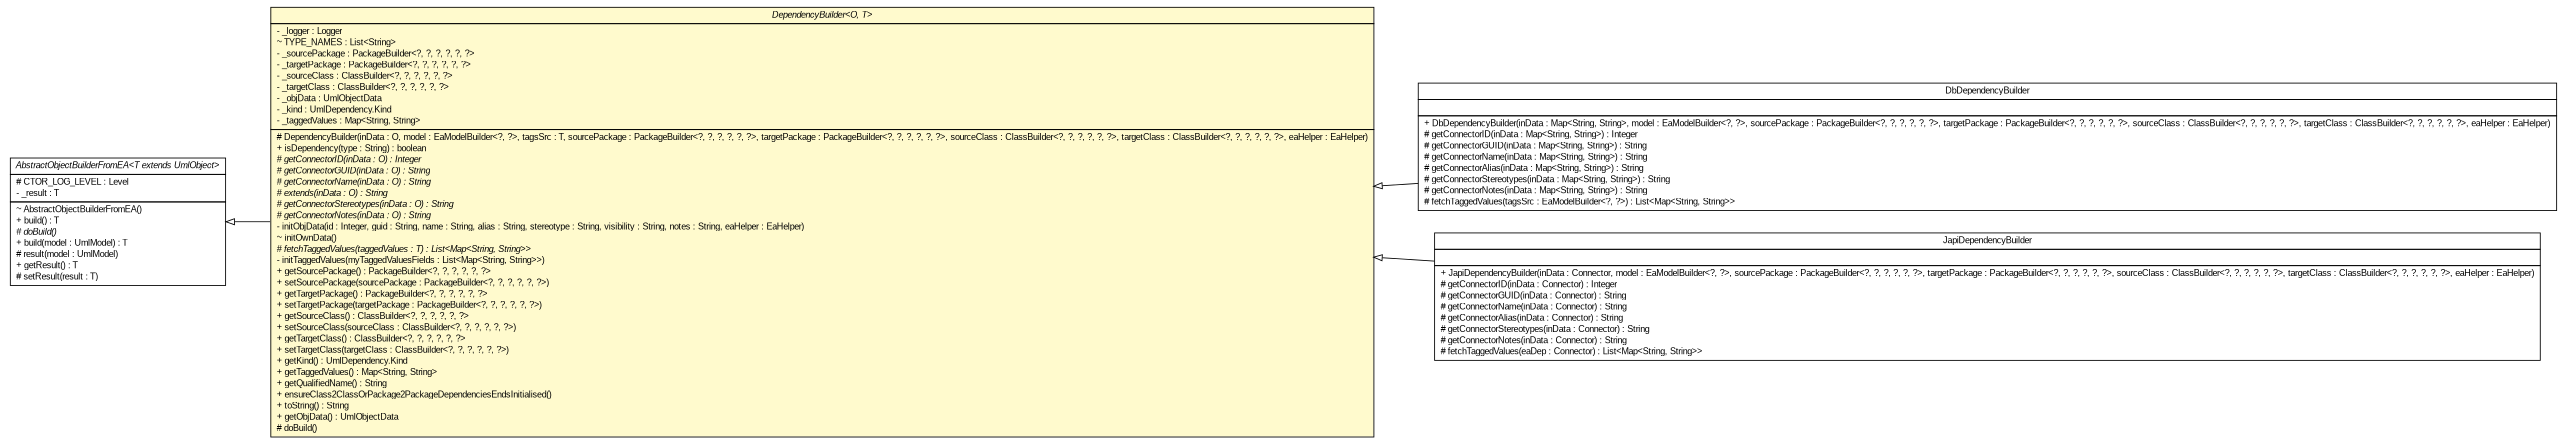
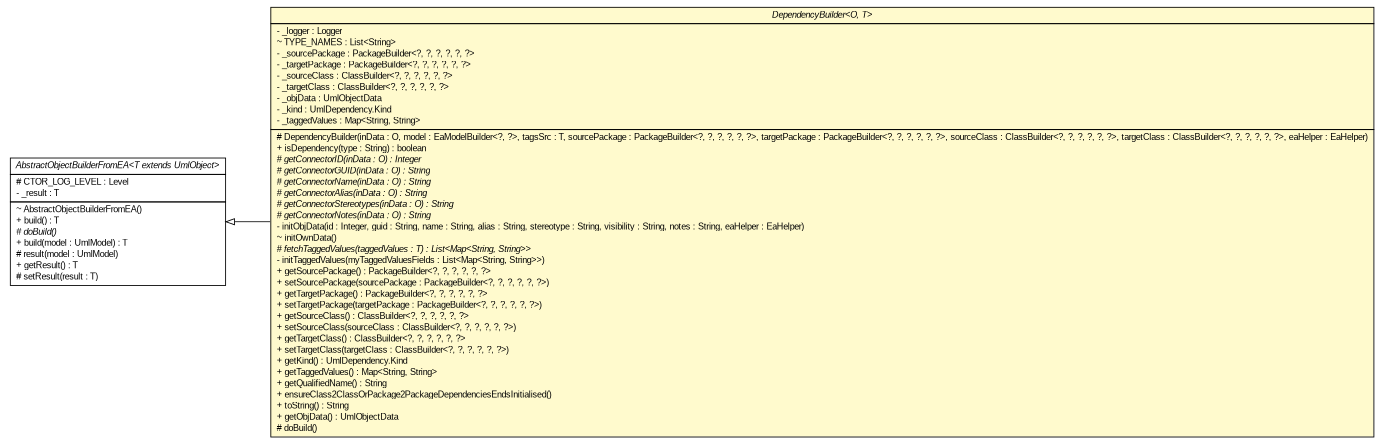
(1987, 147) -> none
(332, 193) -> (352, 193)
(1987, 297) -> none
